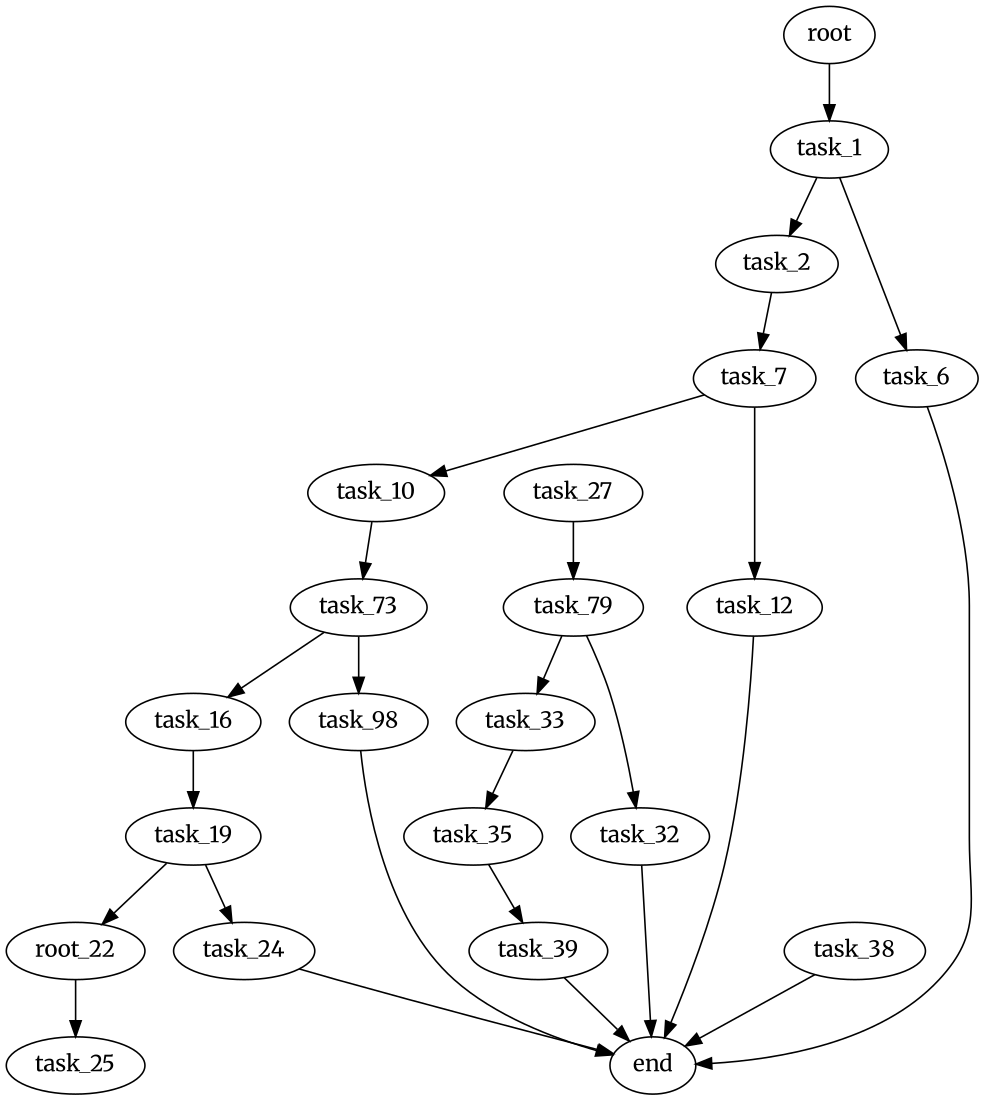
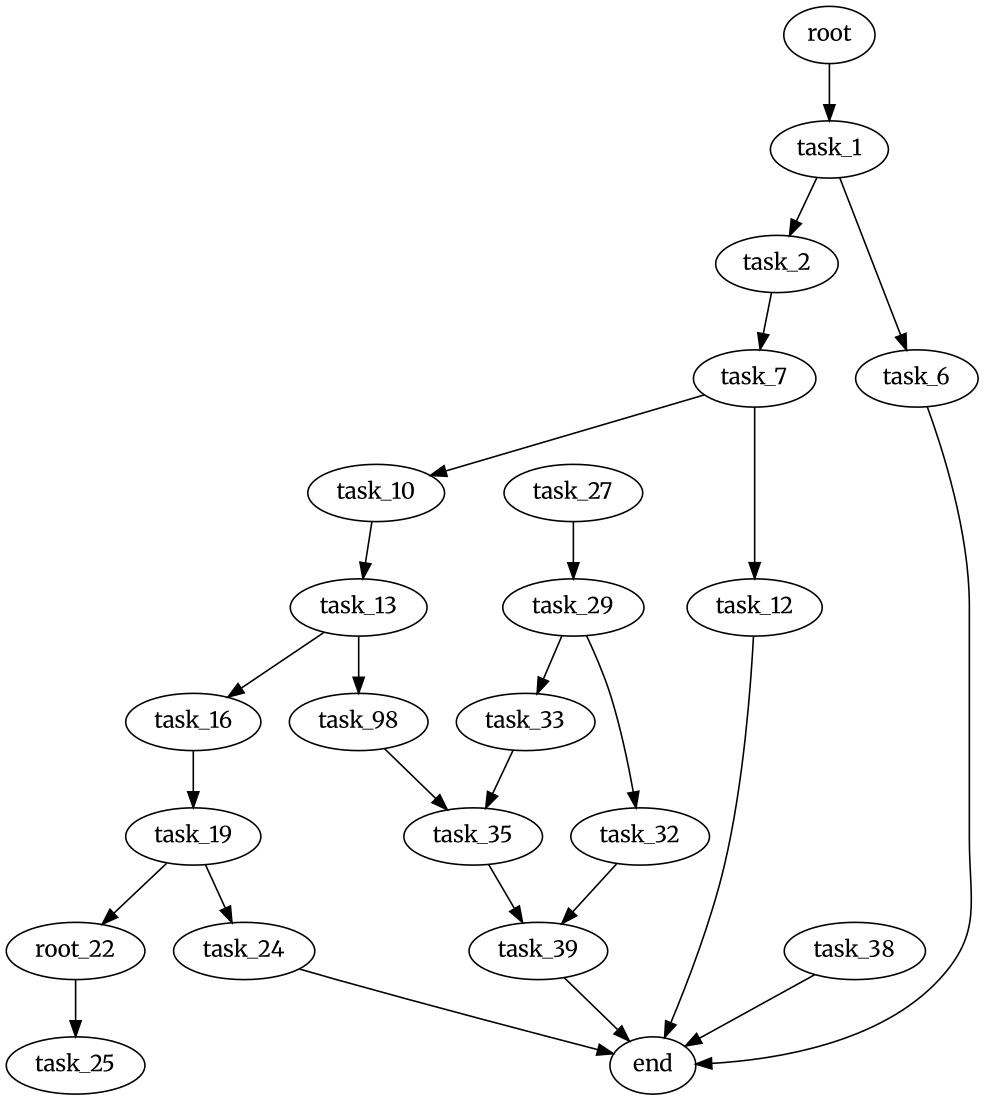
(359, 607) -> (359, 607)
(573, 607) -> (573, 607)
(646, 943) -> (595, 888)
(424, 945) -> (410, 774)
